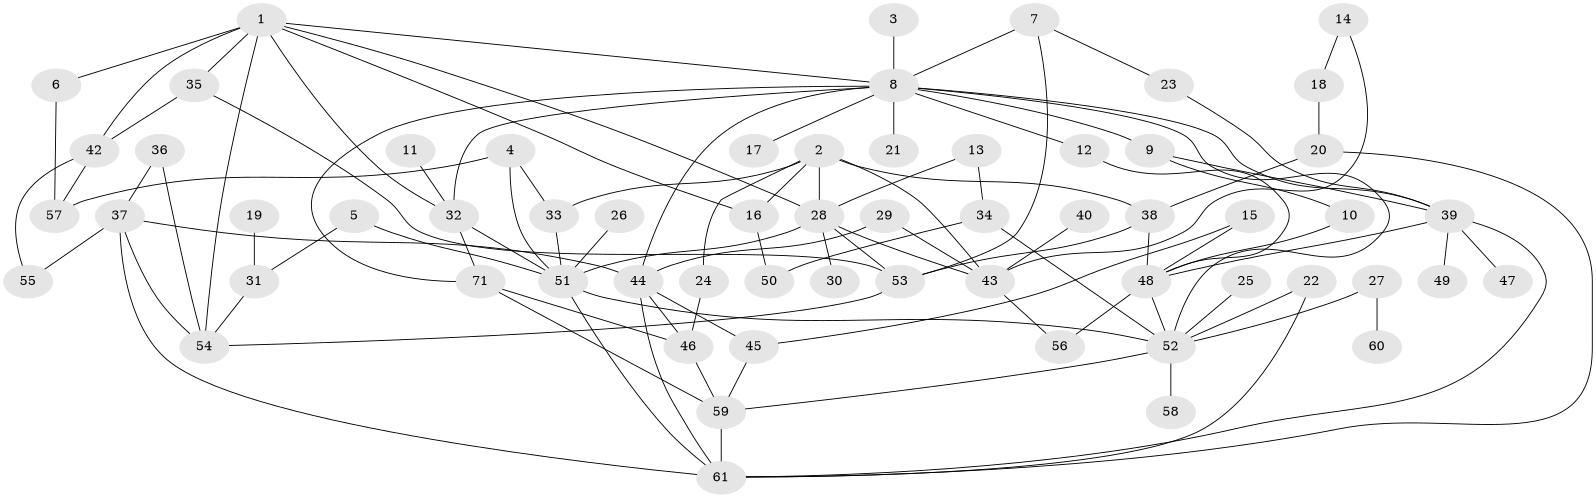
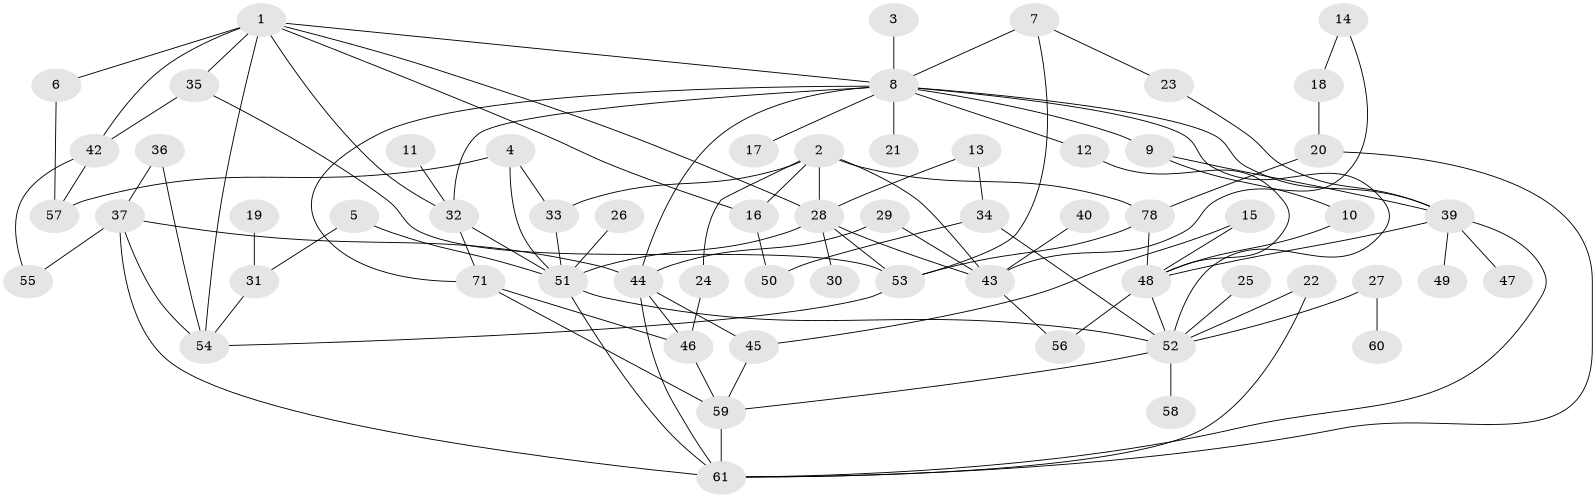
(1150, 216) -> (1150, 216)
